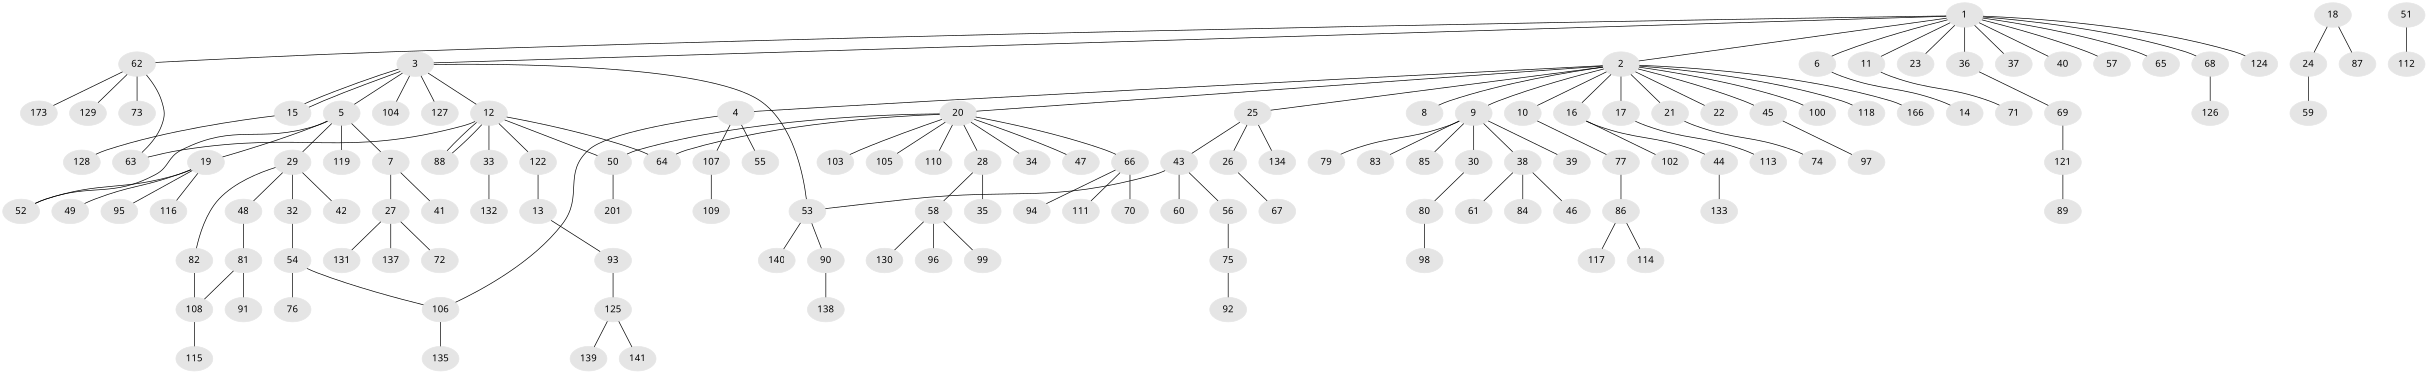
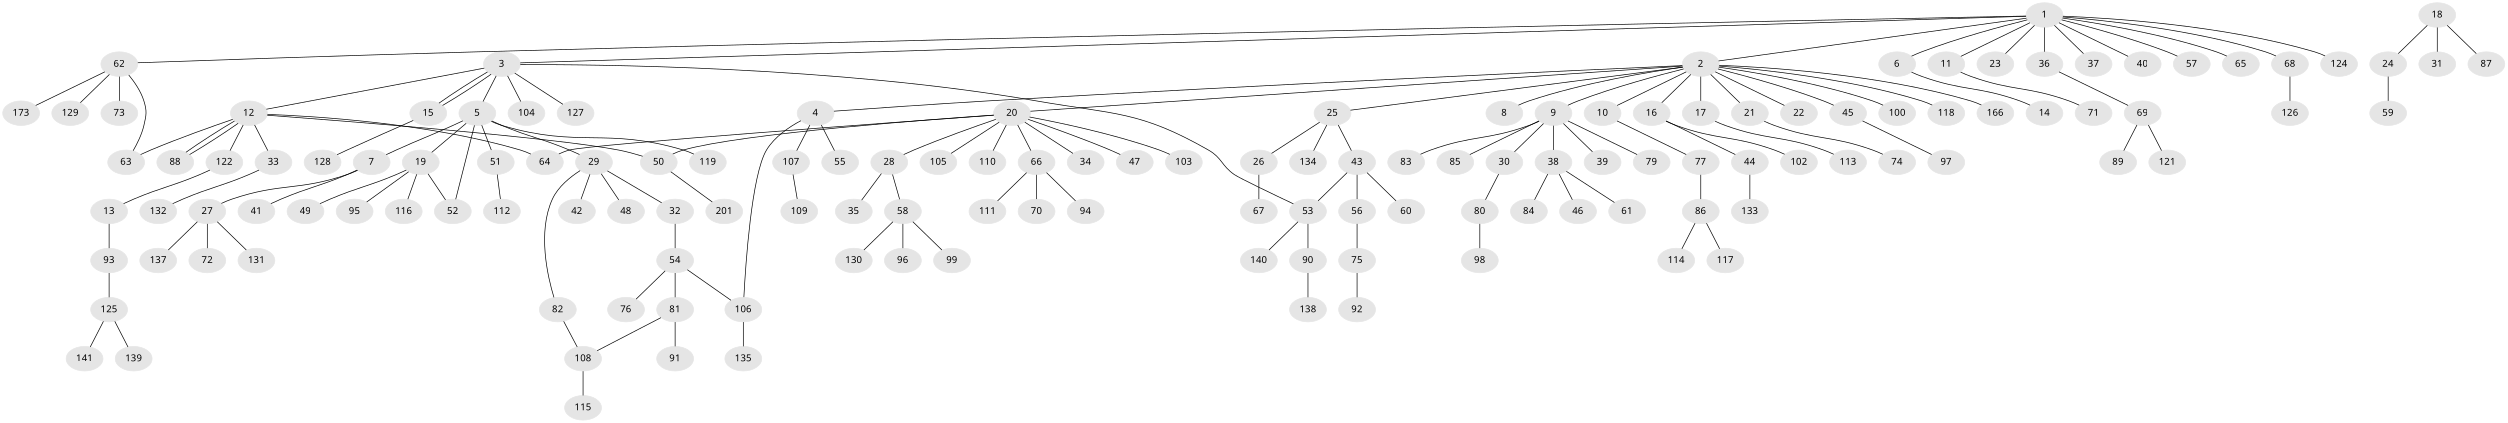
none -> (2437, 64)
none -> (487, 138)
(2063, 187) -> (2130, 138)
(243, 236) -> (675, 285)
